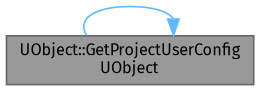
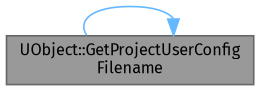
(130, 60) -> (130, 60)
